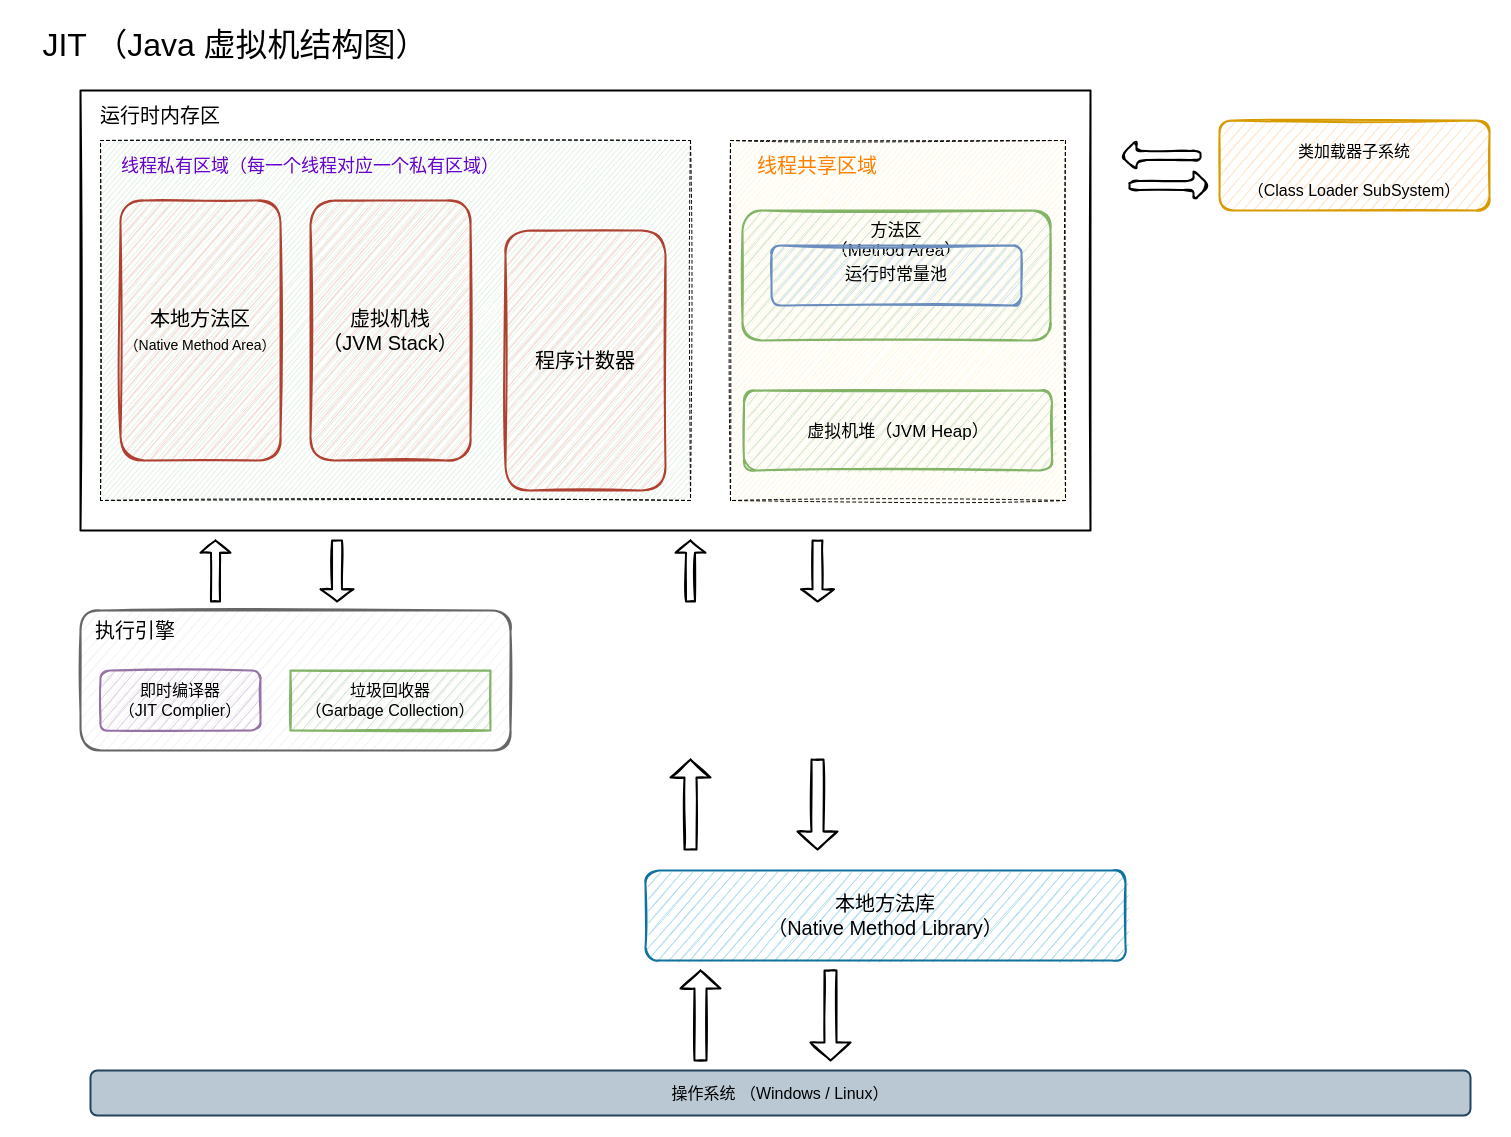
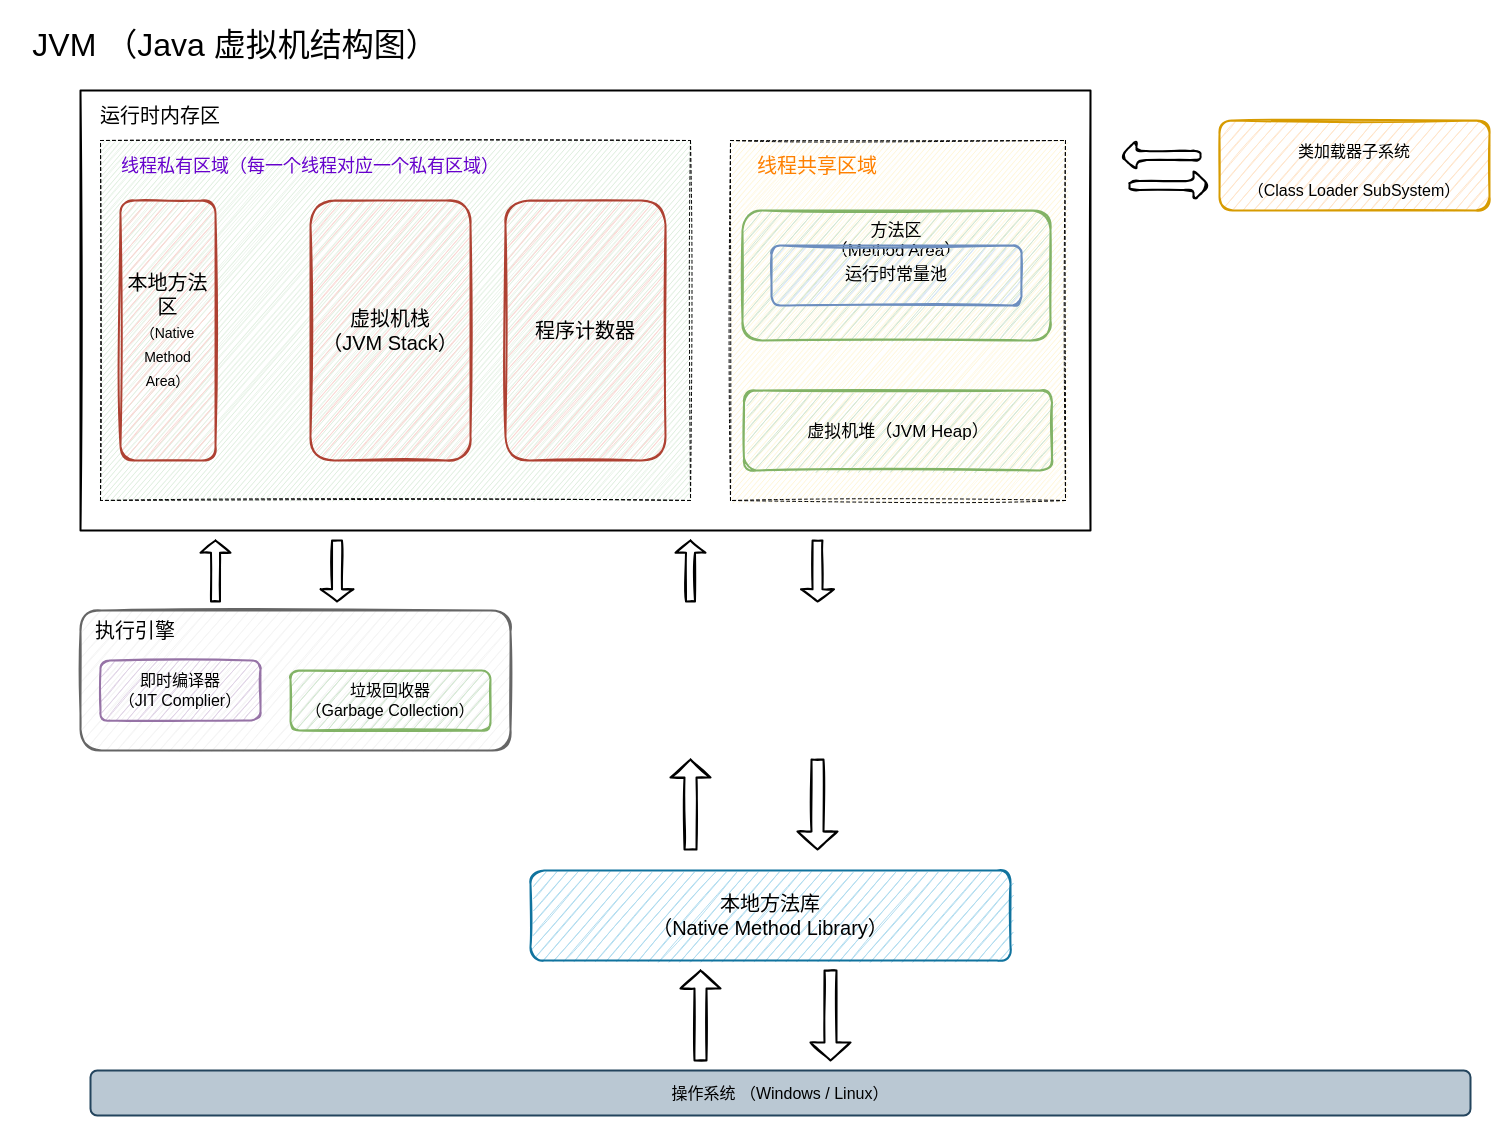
(236, 46) -> (236, 46)
(201, 331) -> (168, 331)
(586, 361) -> (586, 331)
(181, 701) -> (181, 691)
(391, 701) -> (391, 701)
(886, 916) -> (771, 916)
